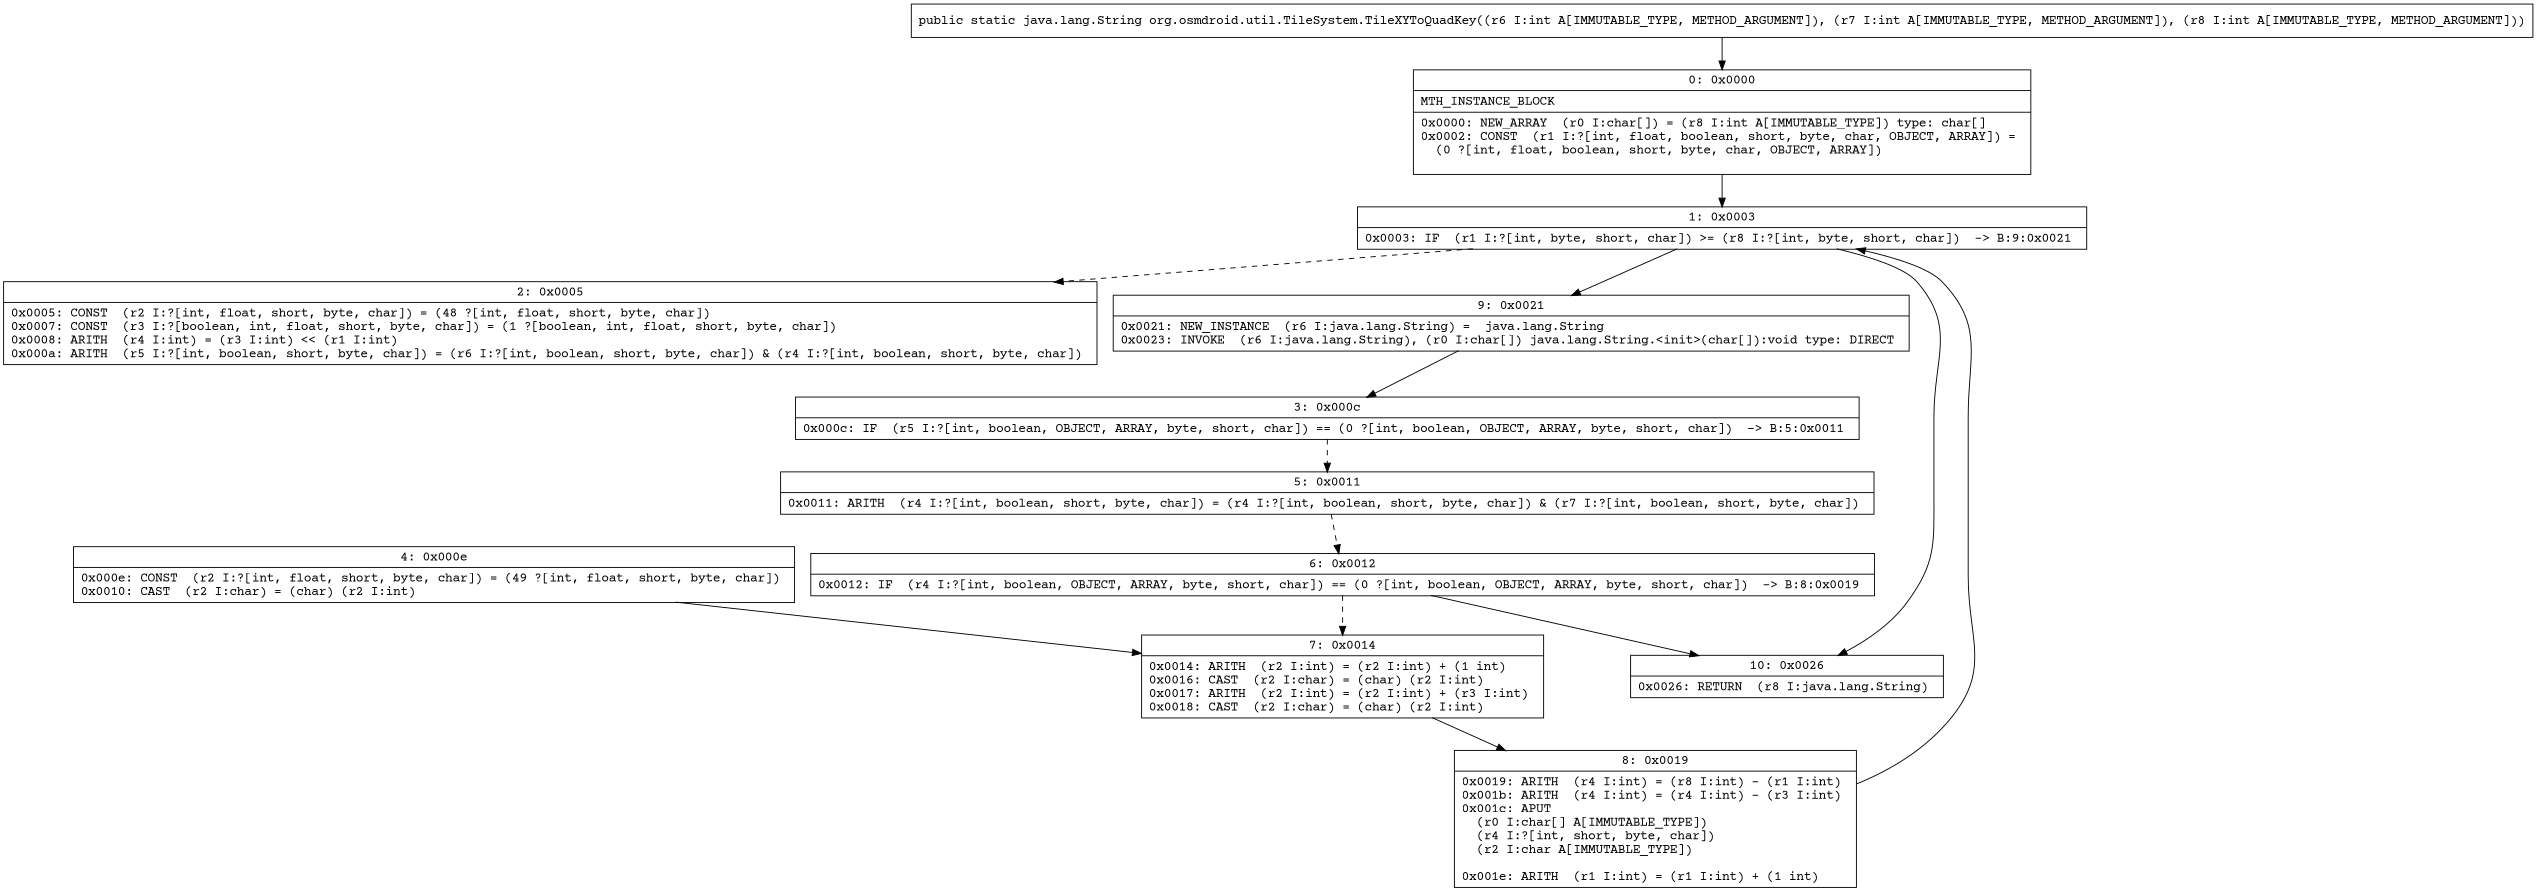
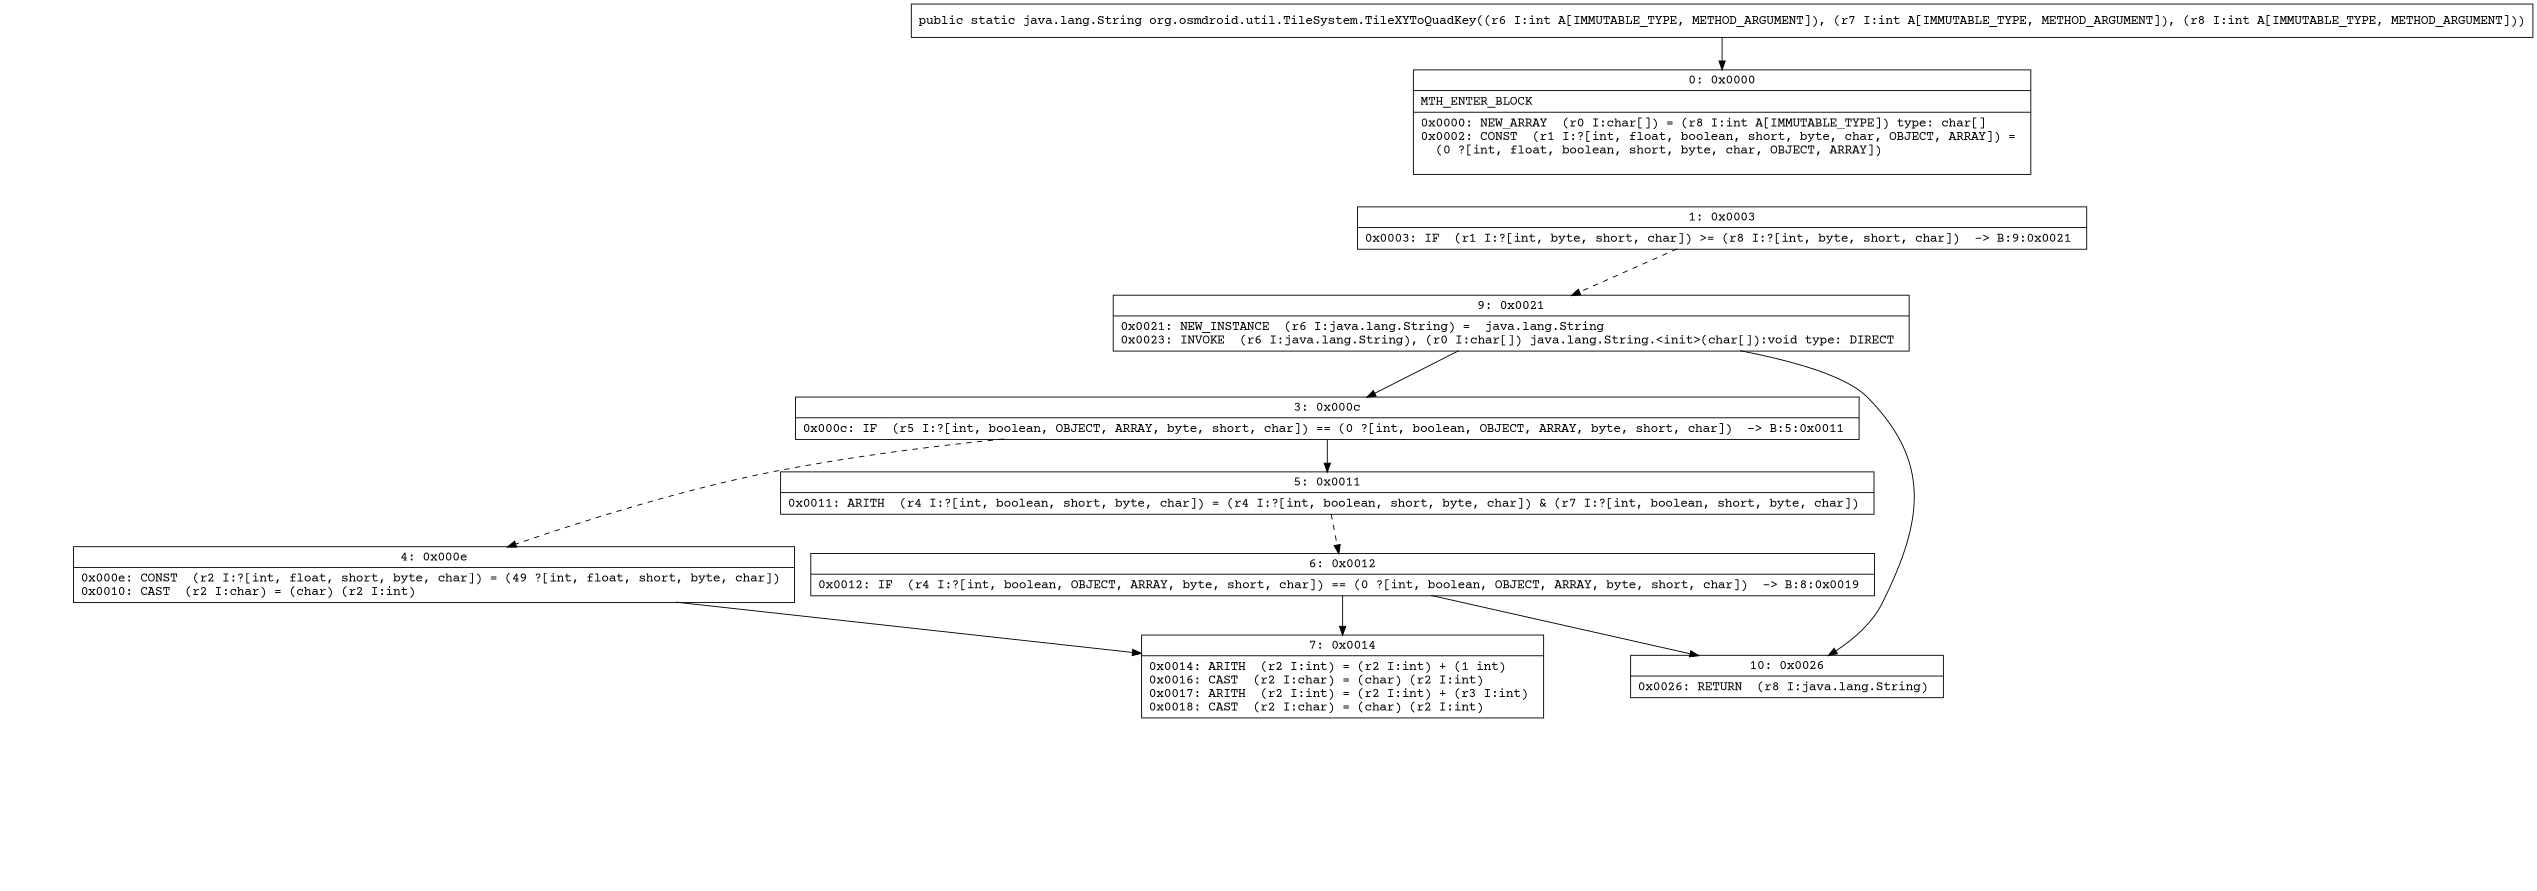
(1488, 101) -> (1476, 101)
(1722, 186) -> none
(1628, 270) -> (1628, 270)
(550, 323) -> none
(1934, 438) -> (1909, 462)
(1327, 451) -> (1327, 451)
none -> (756, 475)
(1343, 611) -> (1343, 611)
(1655, 819) -> none
